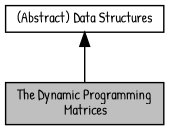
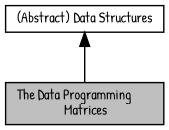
(85, 104) -> (85, 104)
